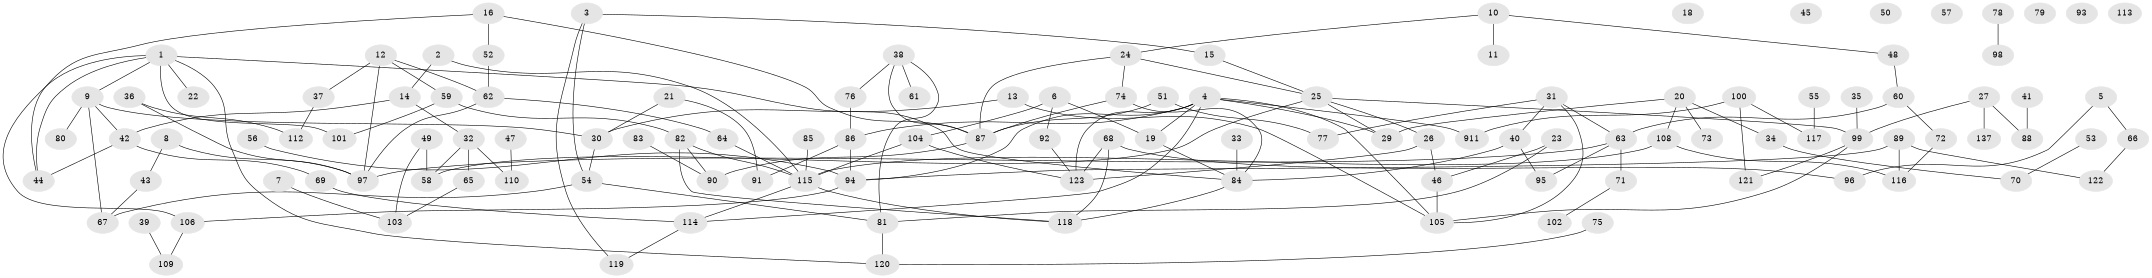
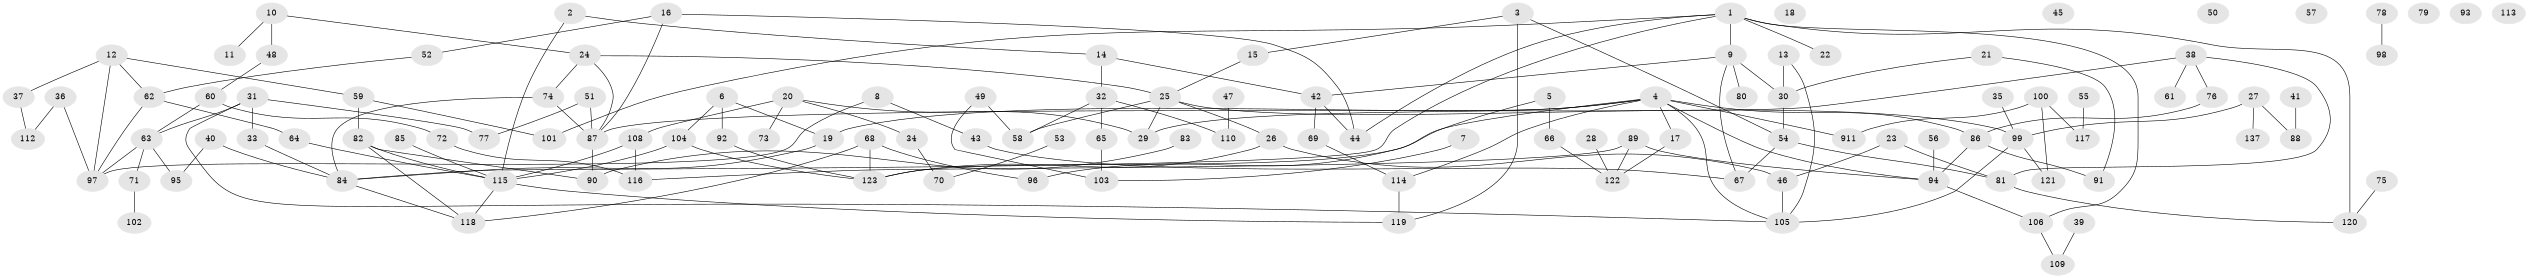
(1535, 116) -> (253, 118)
none -> (1592, 139)
none -> (1675, 139)
(735, 207) -> (949, 214)
